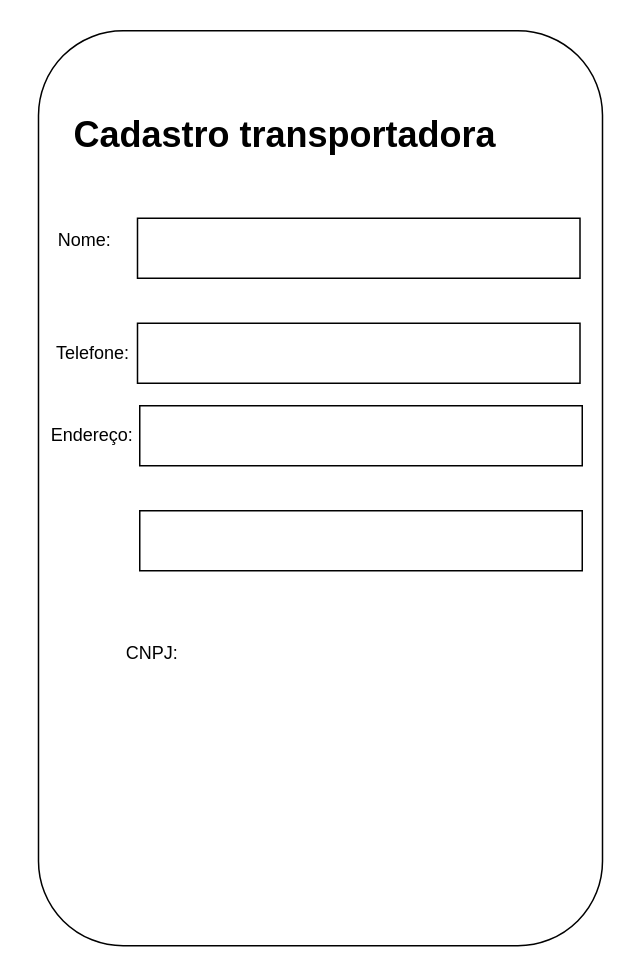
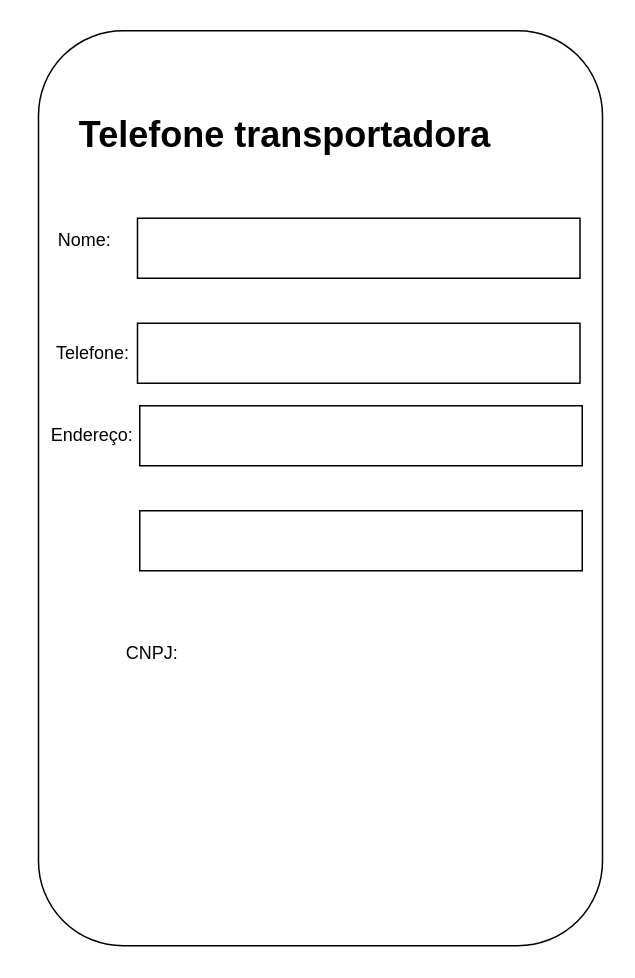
(285, 136) -> (285, 136)
